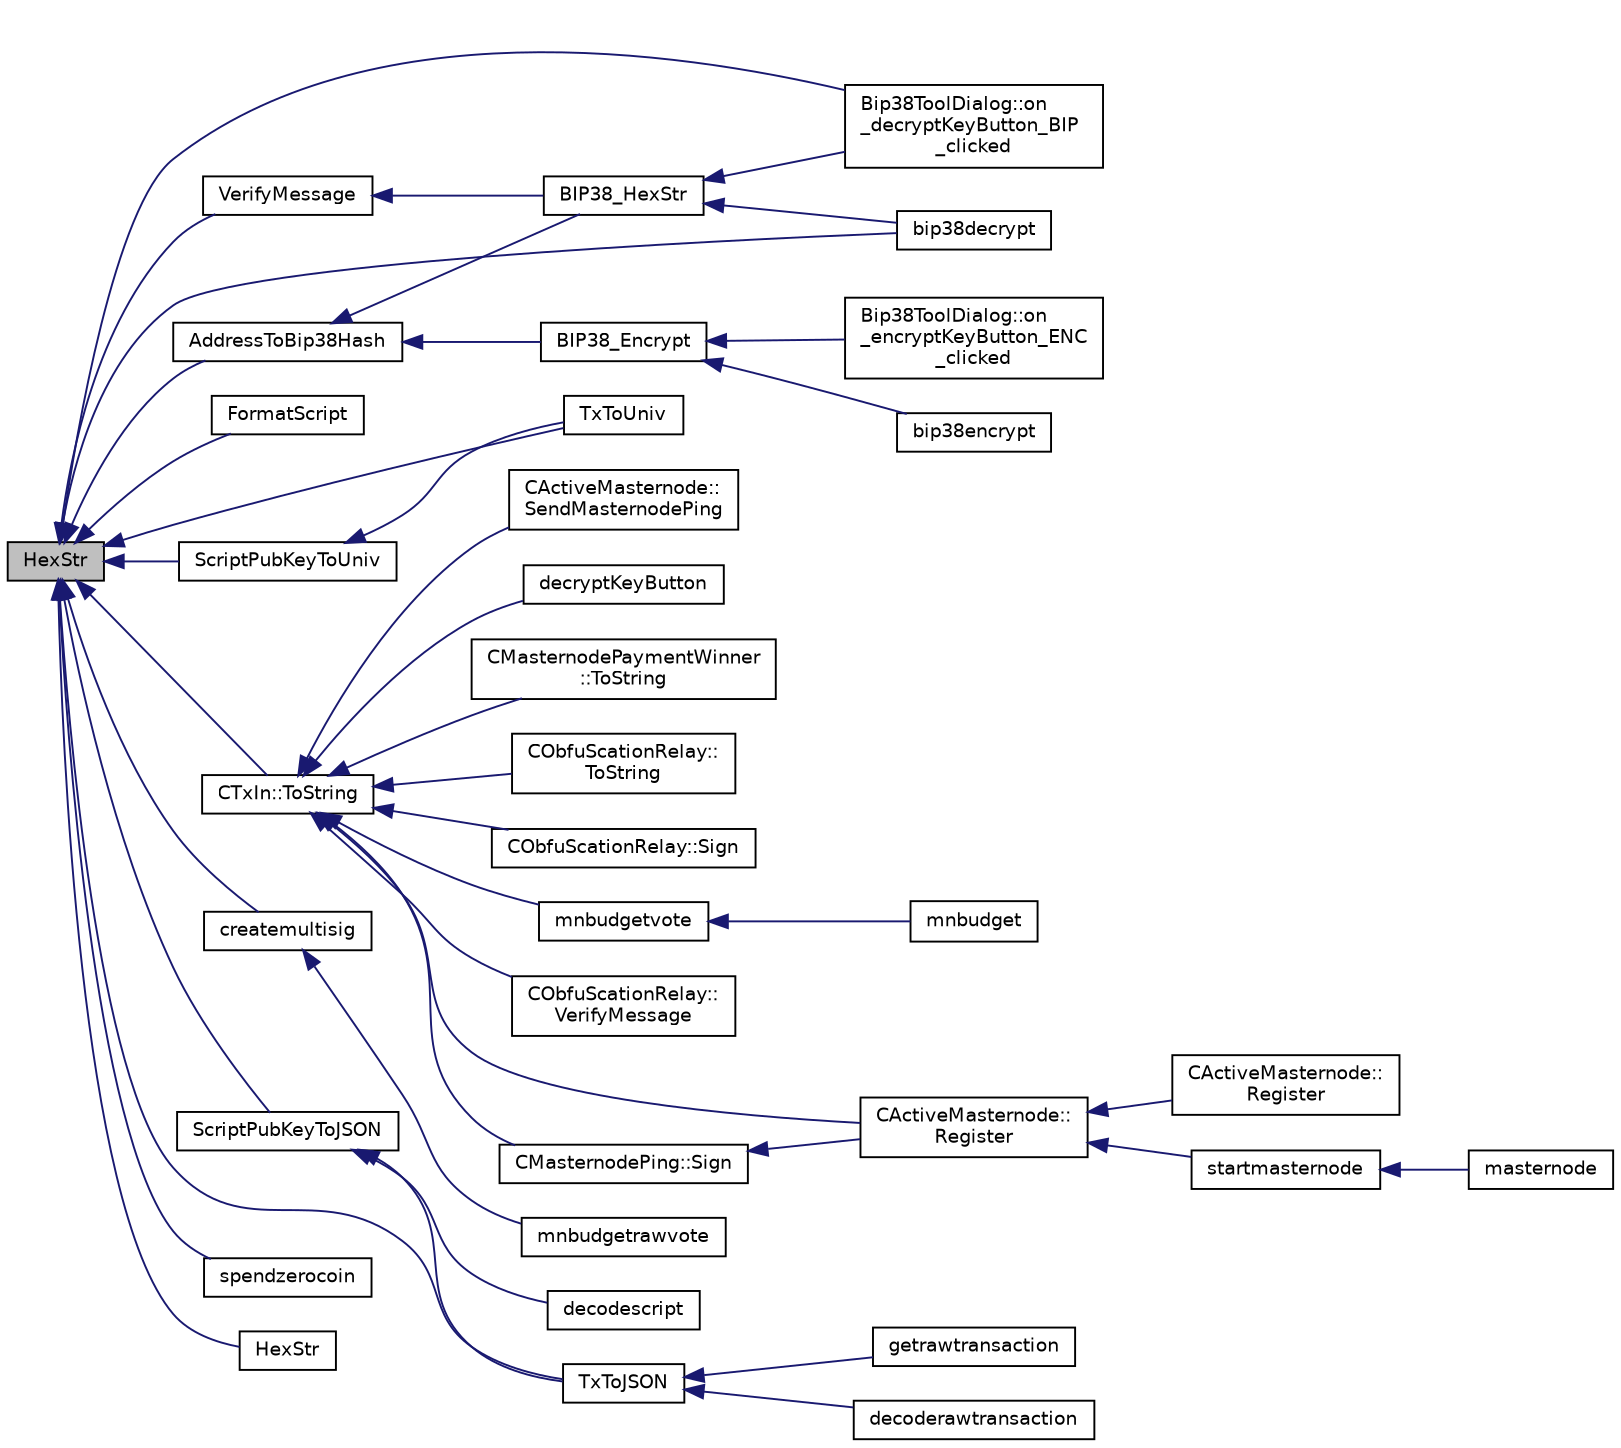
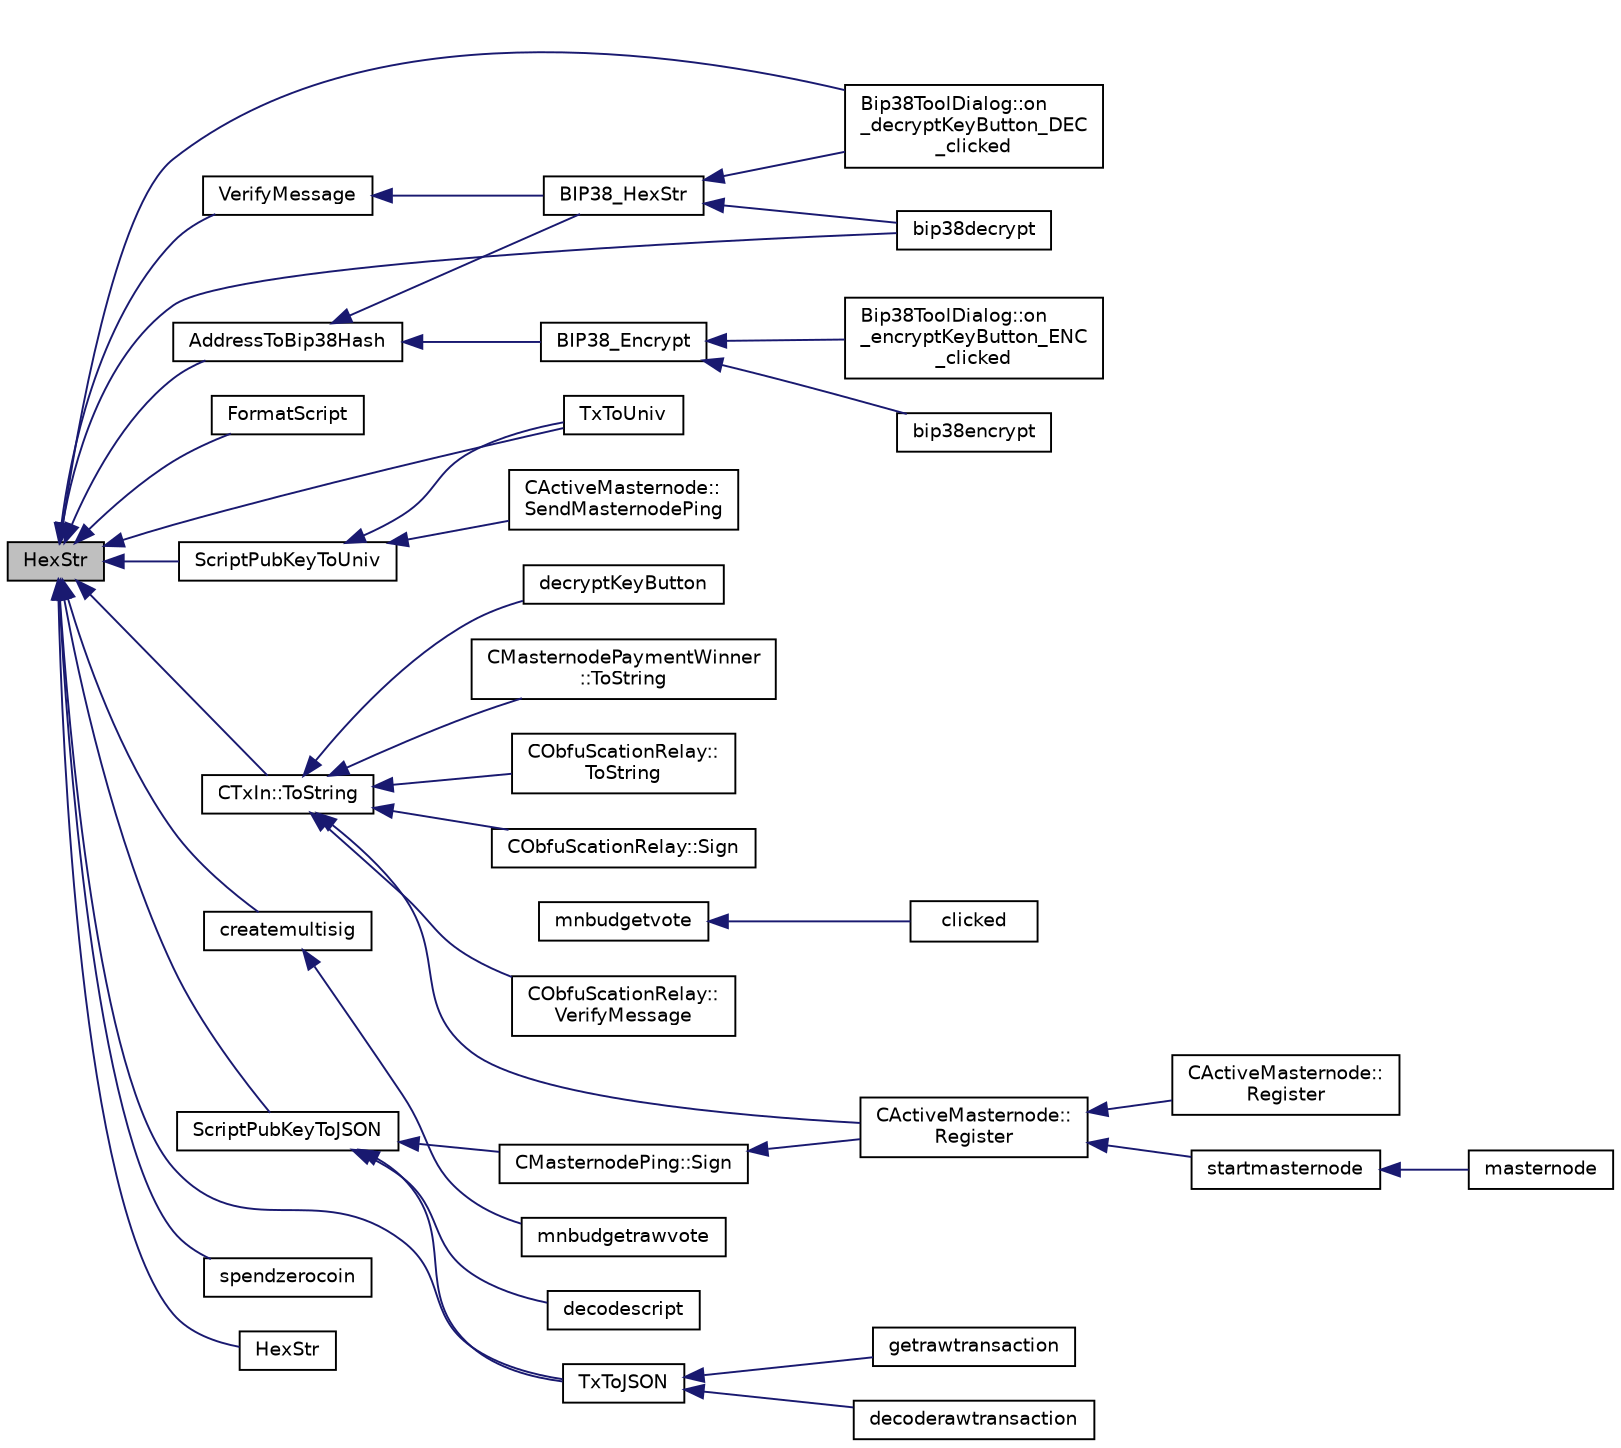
(974, 126) -> (974, 126)
(391, 627) -> (458, 530)
(436, 870) -> none
(974, 921) -> (974, 921)
(431, 1025) -> (459, 1148)
